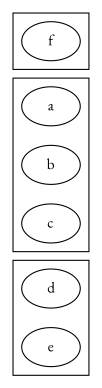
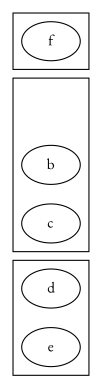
(51, 106) -> none
